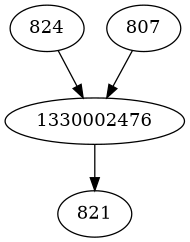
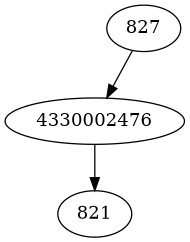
(47, 28) -> none
(144, 28) -> (144, 28)
(95, 121) -> (95, 121)
